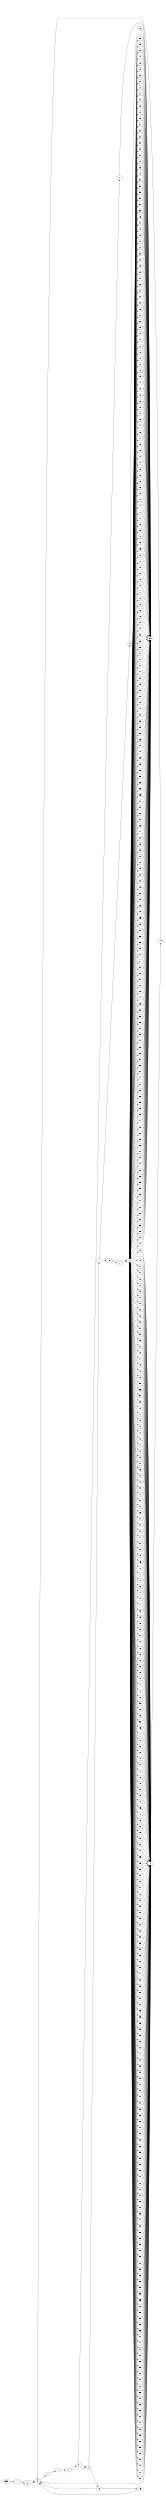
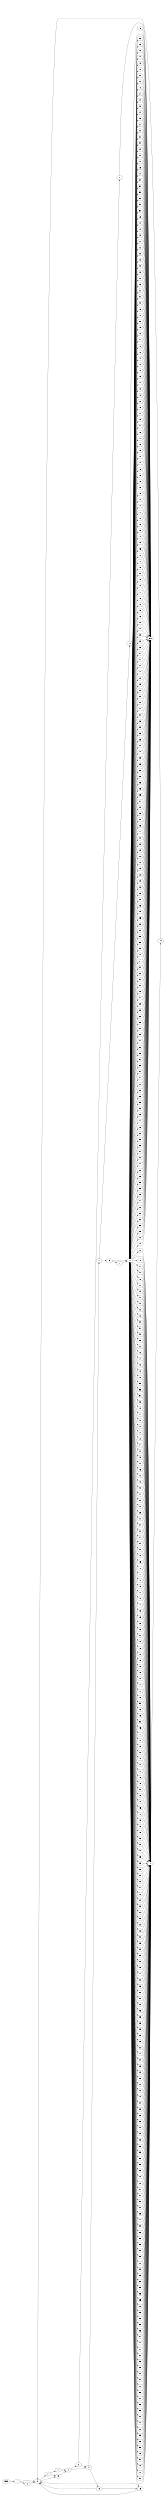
(132, 874) -> (131, 1874)
none -> (58, 2476)
